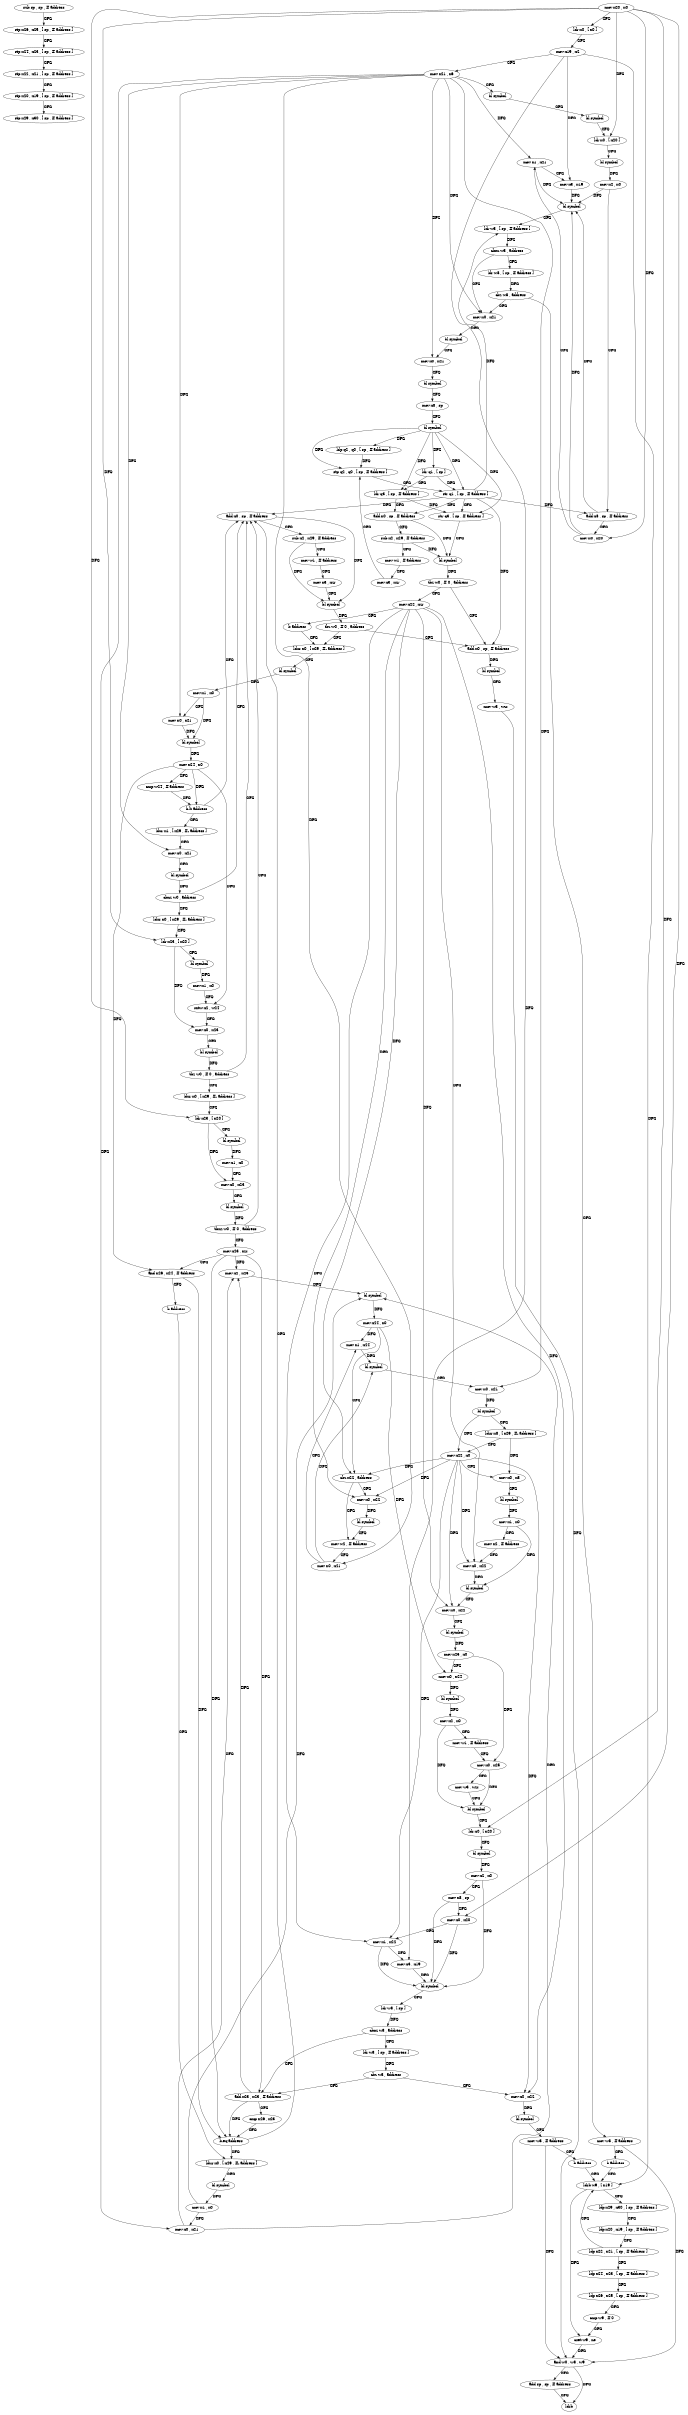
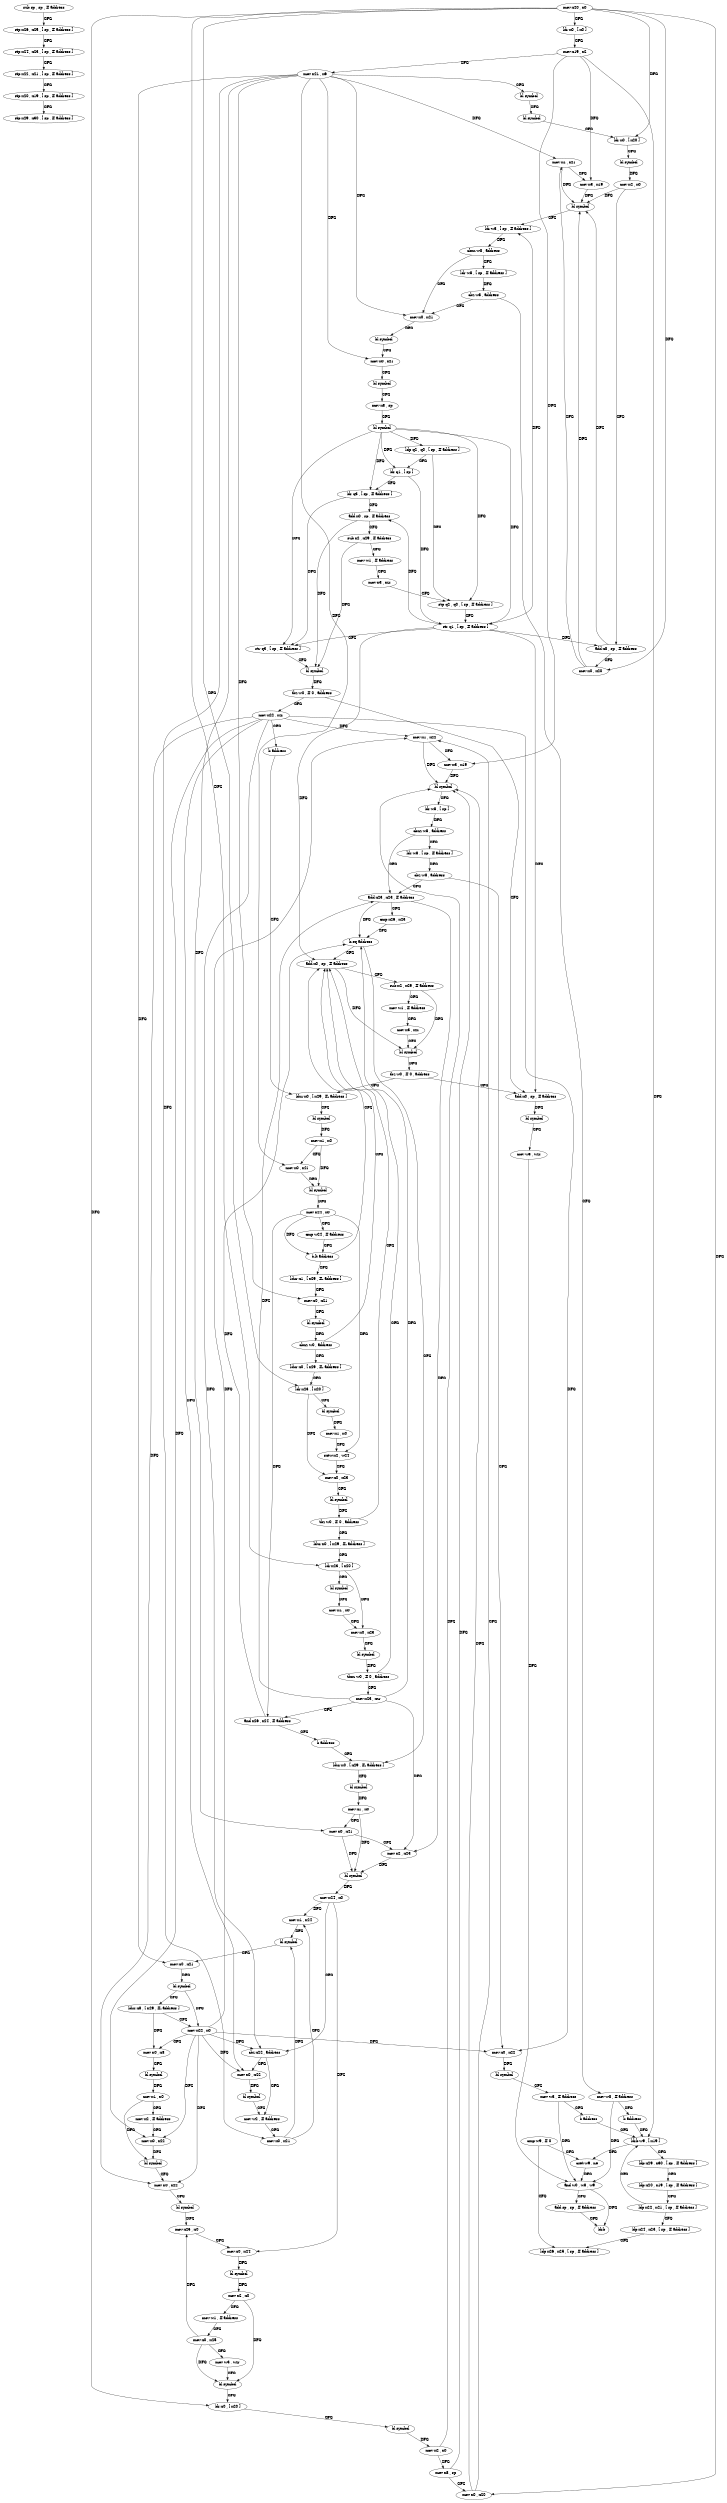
none -> (418, 461)
(504, 1699) -> (187, 2289)
(611, 2306) -> (538, 2200)
